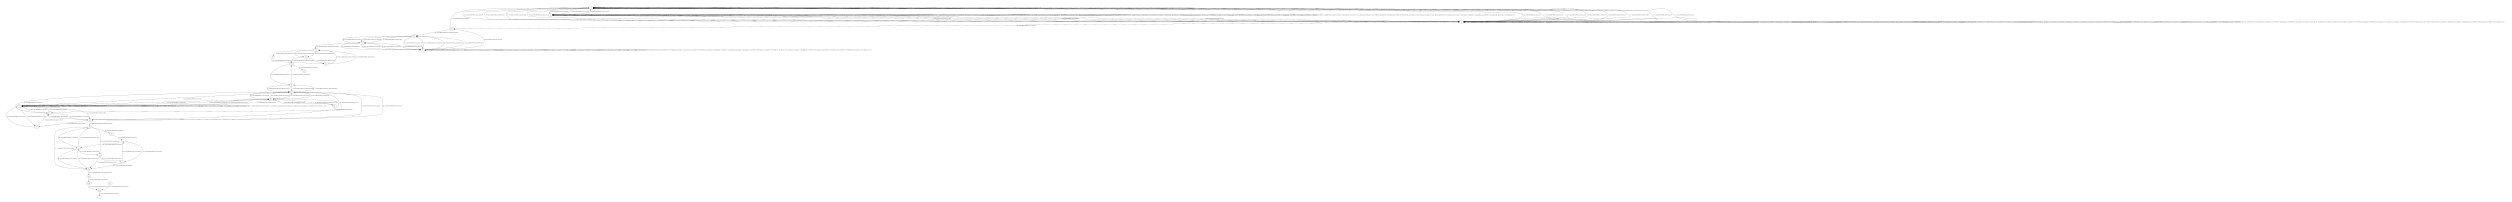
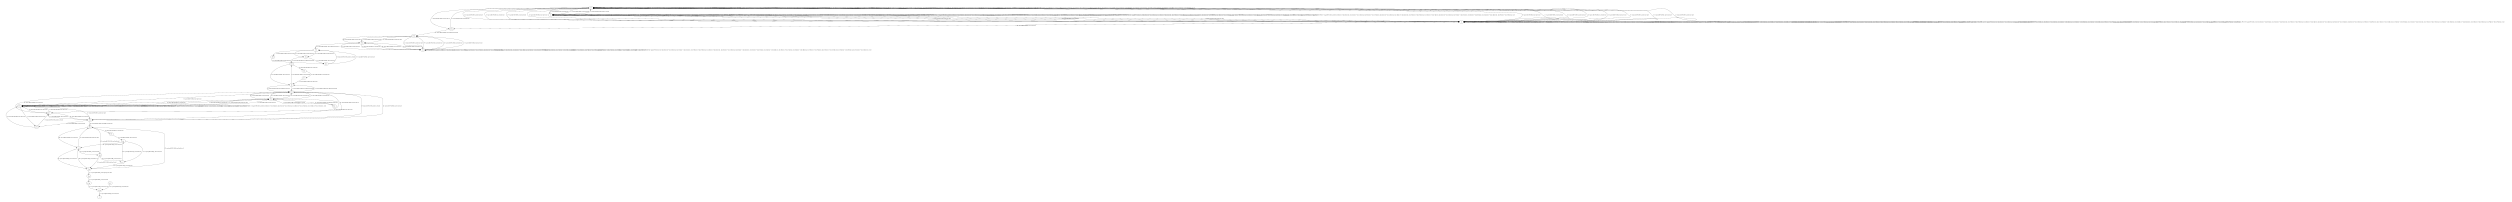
(473, 47) -> (470, 9)
none -> (304, 78)
(55, 147) -> (164, 149)
